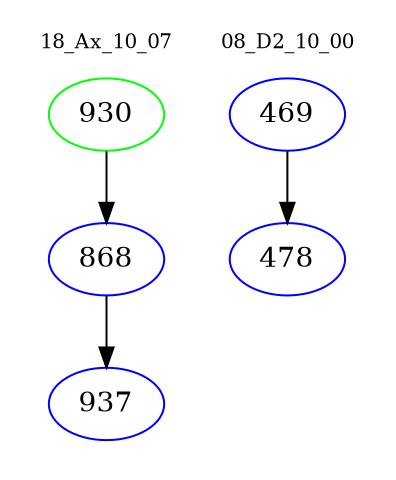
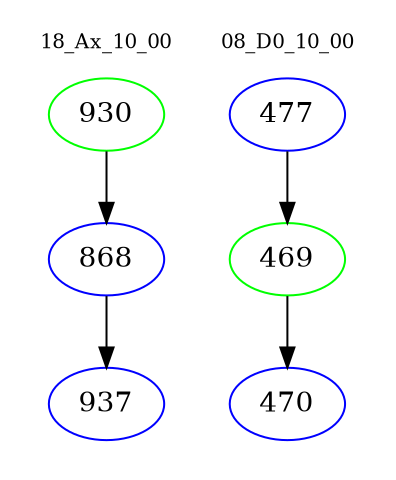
(107, 43) -> (107, 43)
(288, 43) -> (288, 43)
(287, 115) -> (287, 259)
none -> (287, 115)
(287, 259) -> (287, 404)
